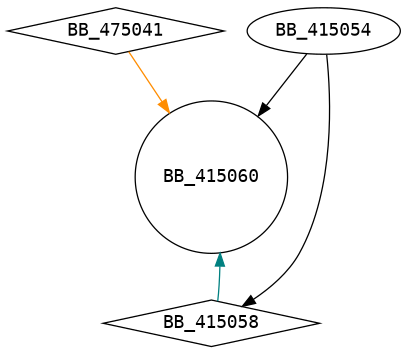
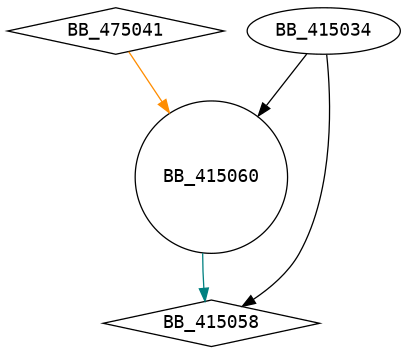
(324, 31) -> (324, 31)
(219, 284) -> (203, 271)
